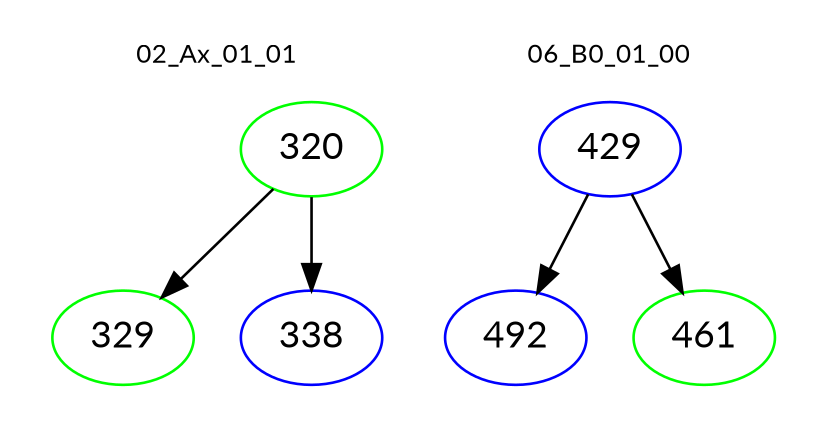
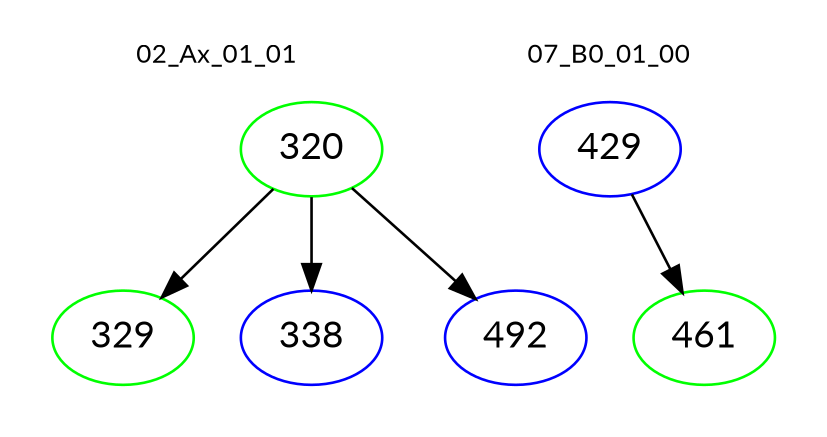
(610, 56) -> (610, 56)
(569, 232) -> (386, 218)
